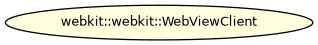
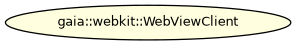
(159, 23) -> (148, 23)
